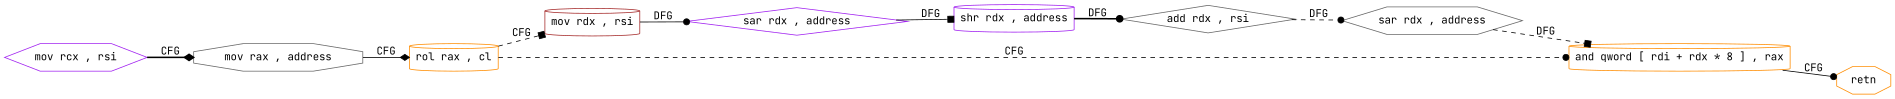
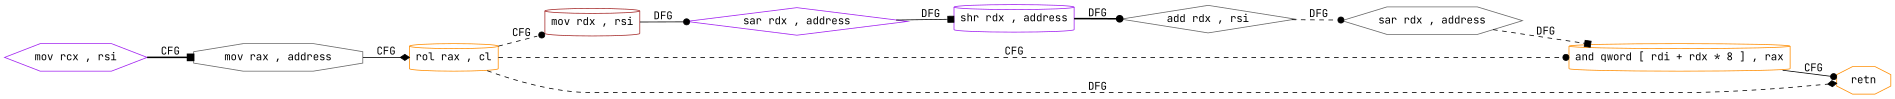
(518, 41) -> (518, 41)
(167, 57) -> (167, 57)
none -> (1156, 93)
